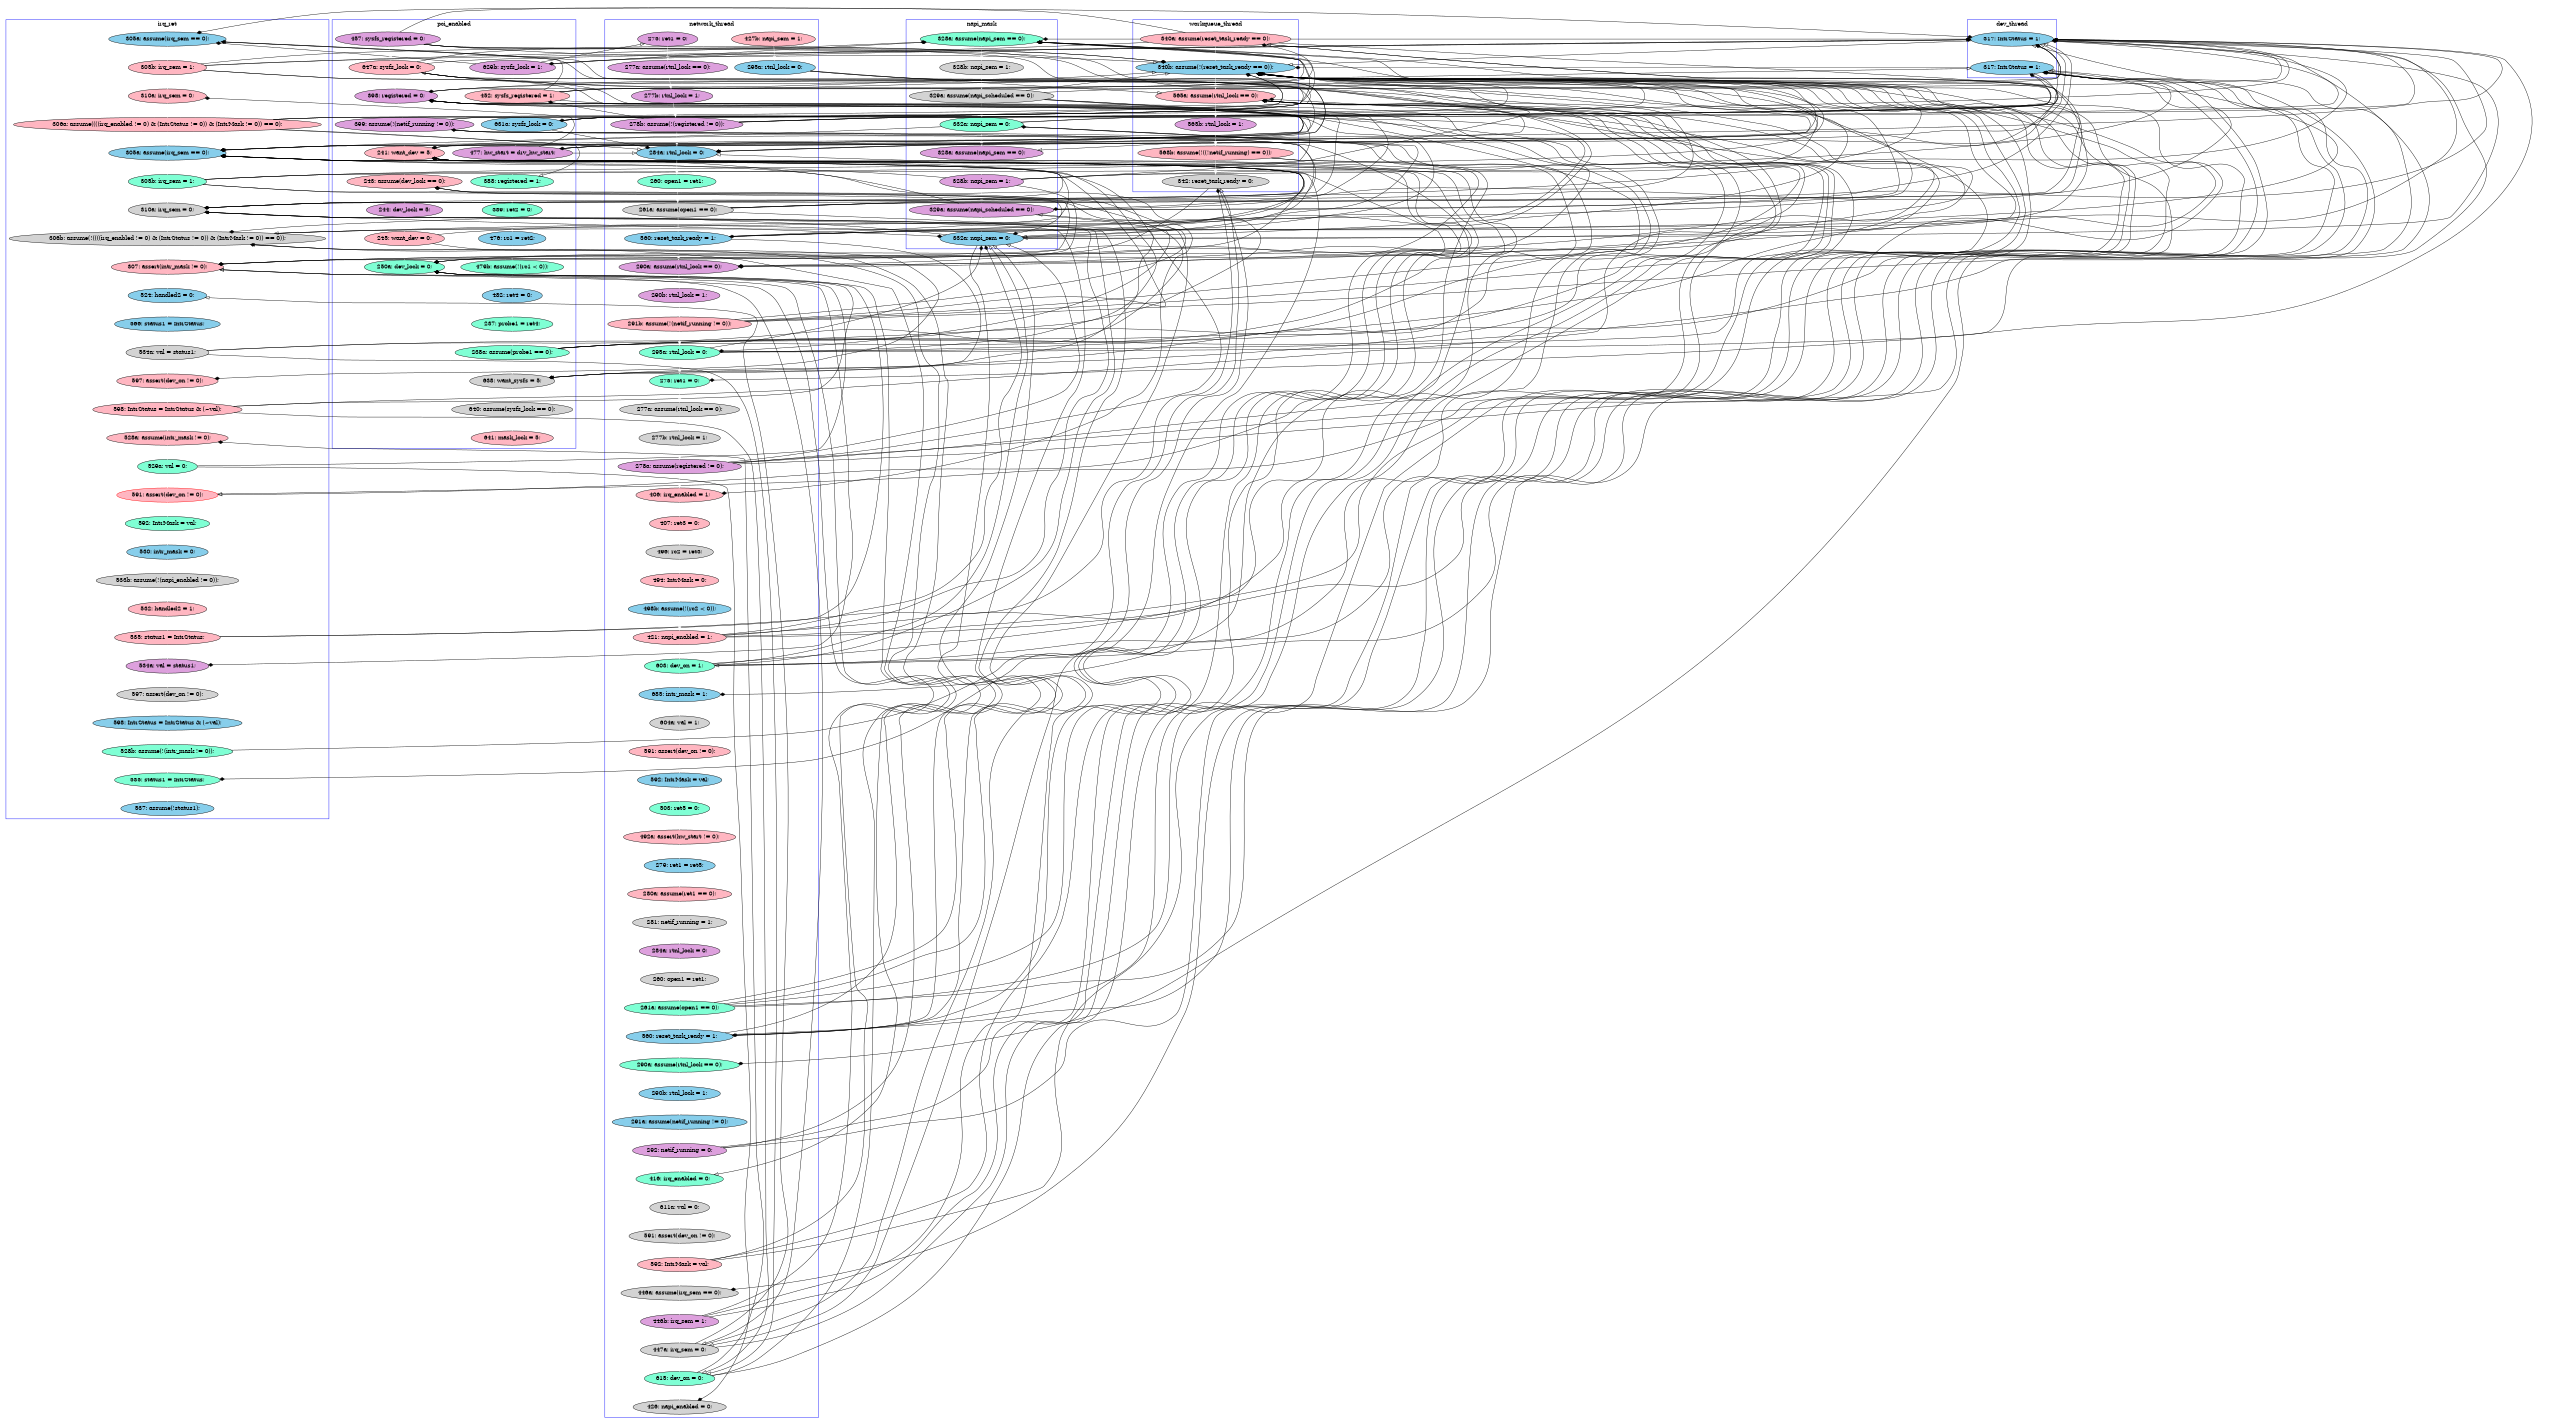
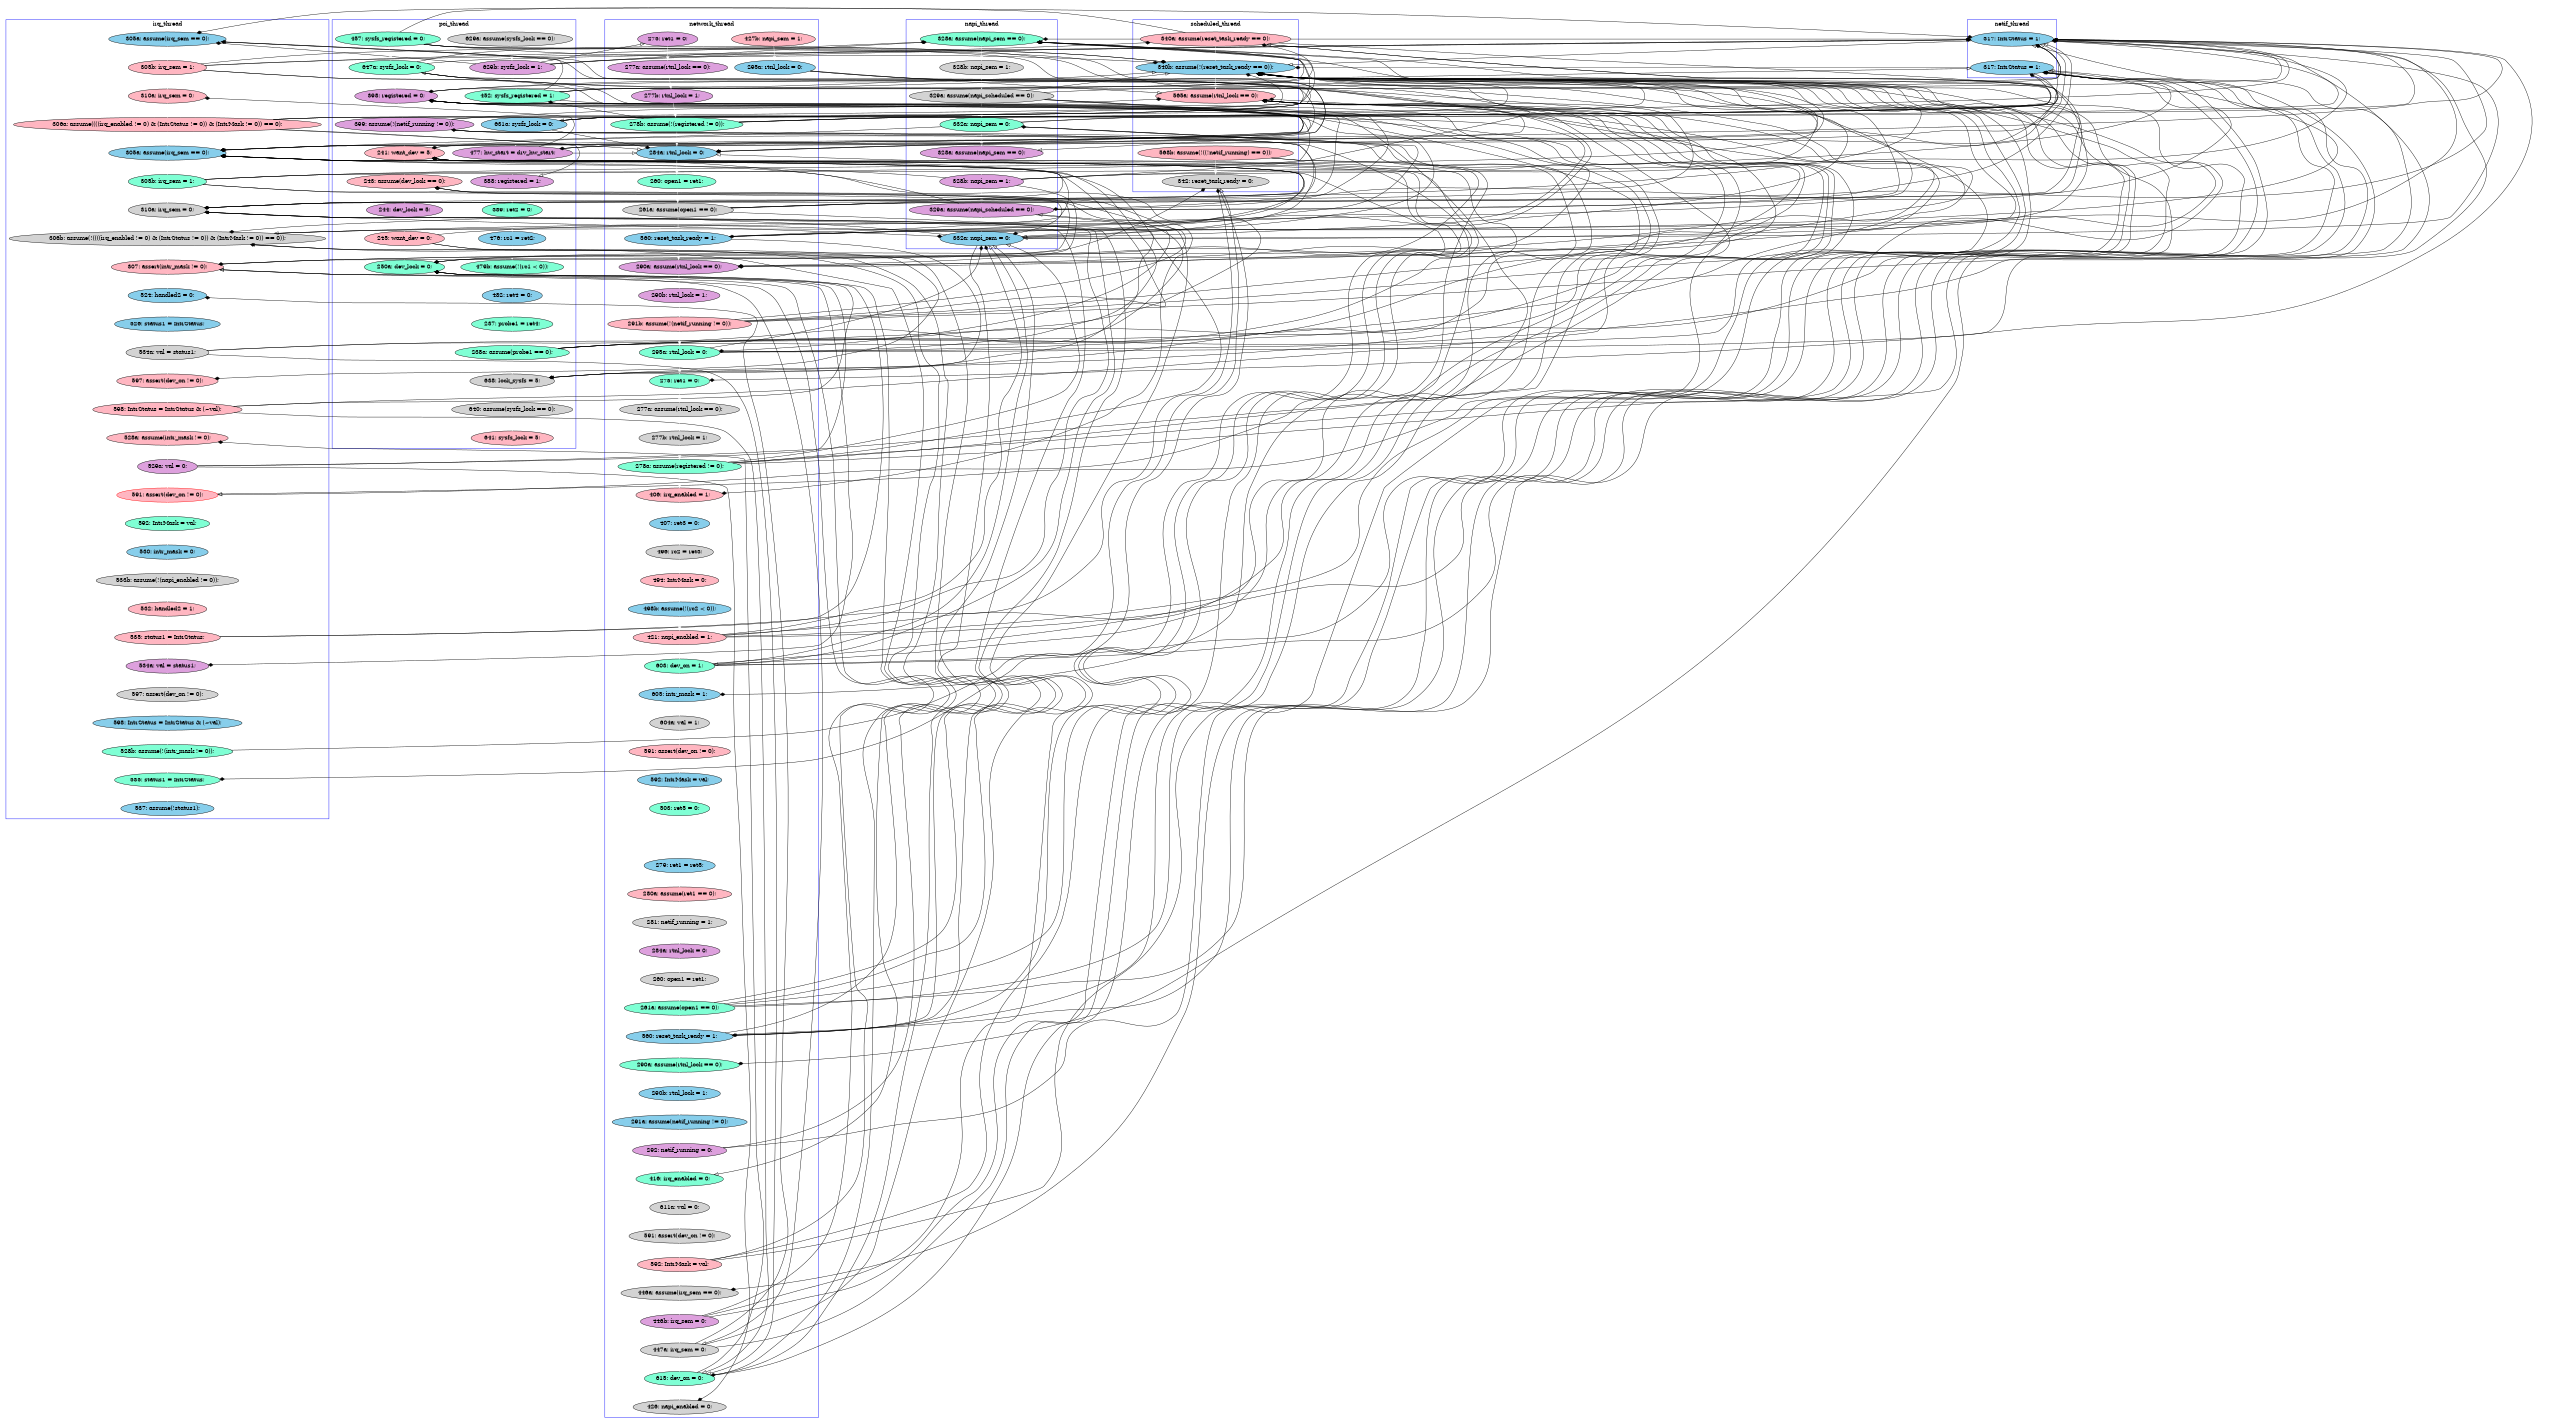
(167, 24) -> (167, 24)
(454, 24) -> (454, 24)
(982, 24) -> (982, 24)
(1216, 24) -> (1216, 24)
(2012, 24) -> (2012, 24)
(388, 39) -> (388, 39)
none -> (510, 39)
(851, 52) -> (848, 52)
(880, 55) -> (880, 55)
(392, 68) -> (392, 68)
(517, 96) -> (517, 96)
(1705, 112) -> (1705, 112)
(890, 116) -> (645, 110)
(677, 125) -> (677, 125)
(1216, 125) -> none
(1413, 141) -> none
(1464, 141) -> none
(512, 182) -> (512, 182)
(1776, 190) -> (1503, 272)
(1214, 245) -> none
(832, 258) -> (824, 258)
(167, 324) -> (167, 324)
(1415, 356) -> none
(512, 381) -> (512, 381)
(1219, 405) -> none
none -> (1259, 413)
(512, 438) -> (512, 438)
(167, 467) -> (167, 467)
(680, 467) -> (680, 467)
(680, 524) -> (680, 524)
(777, 575) -> (777, 575)
none -> (936, 672)
(680, 695) -> (680, 695)
(680, 837) -> none
(680, 1322) -> (680, 1322)
